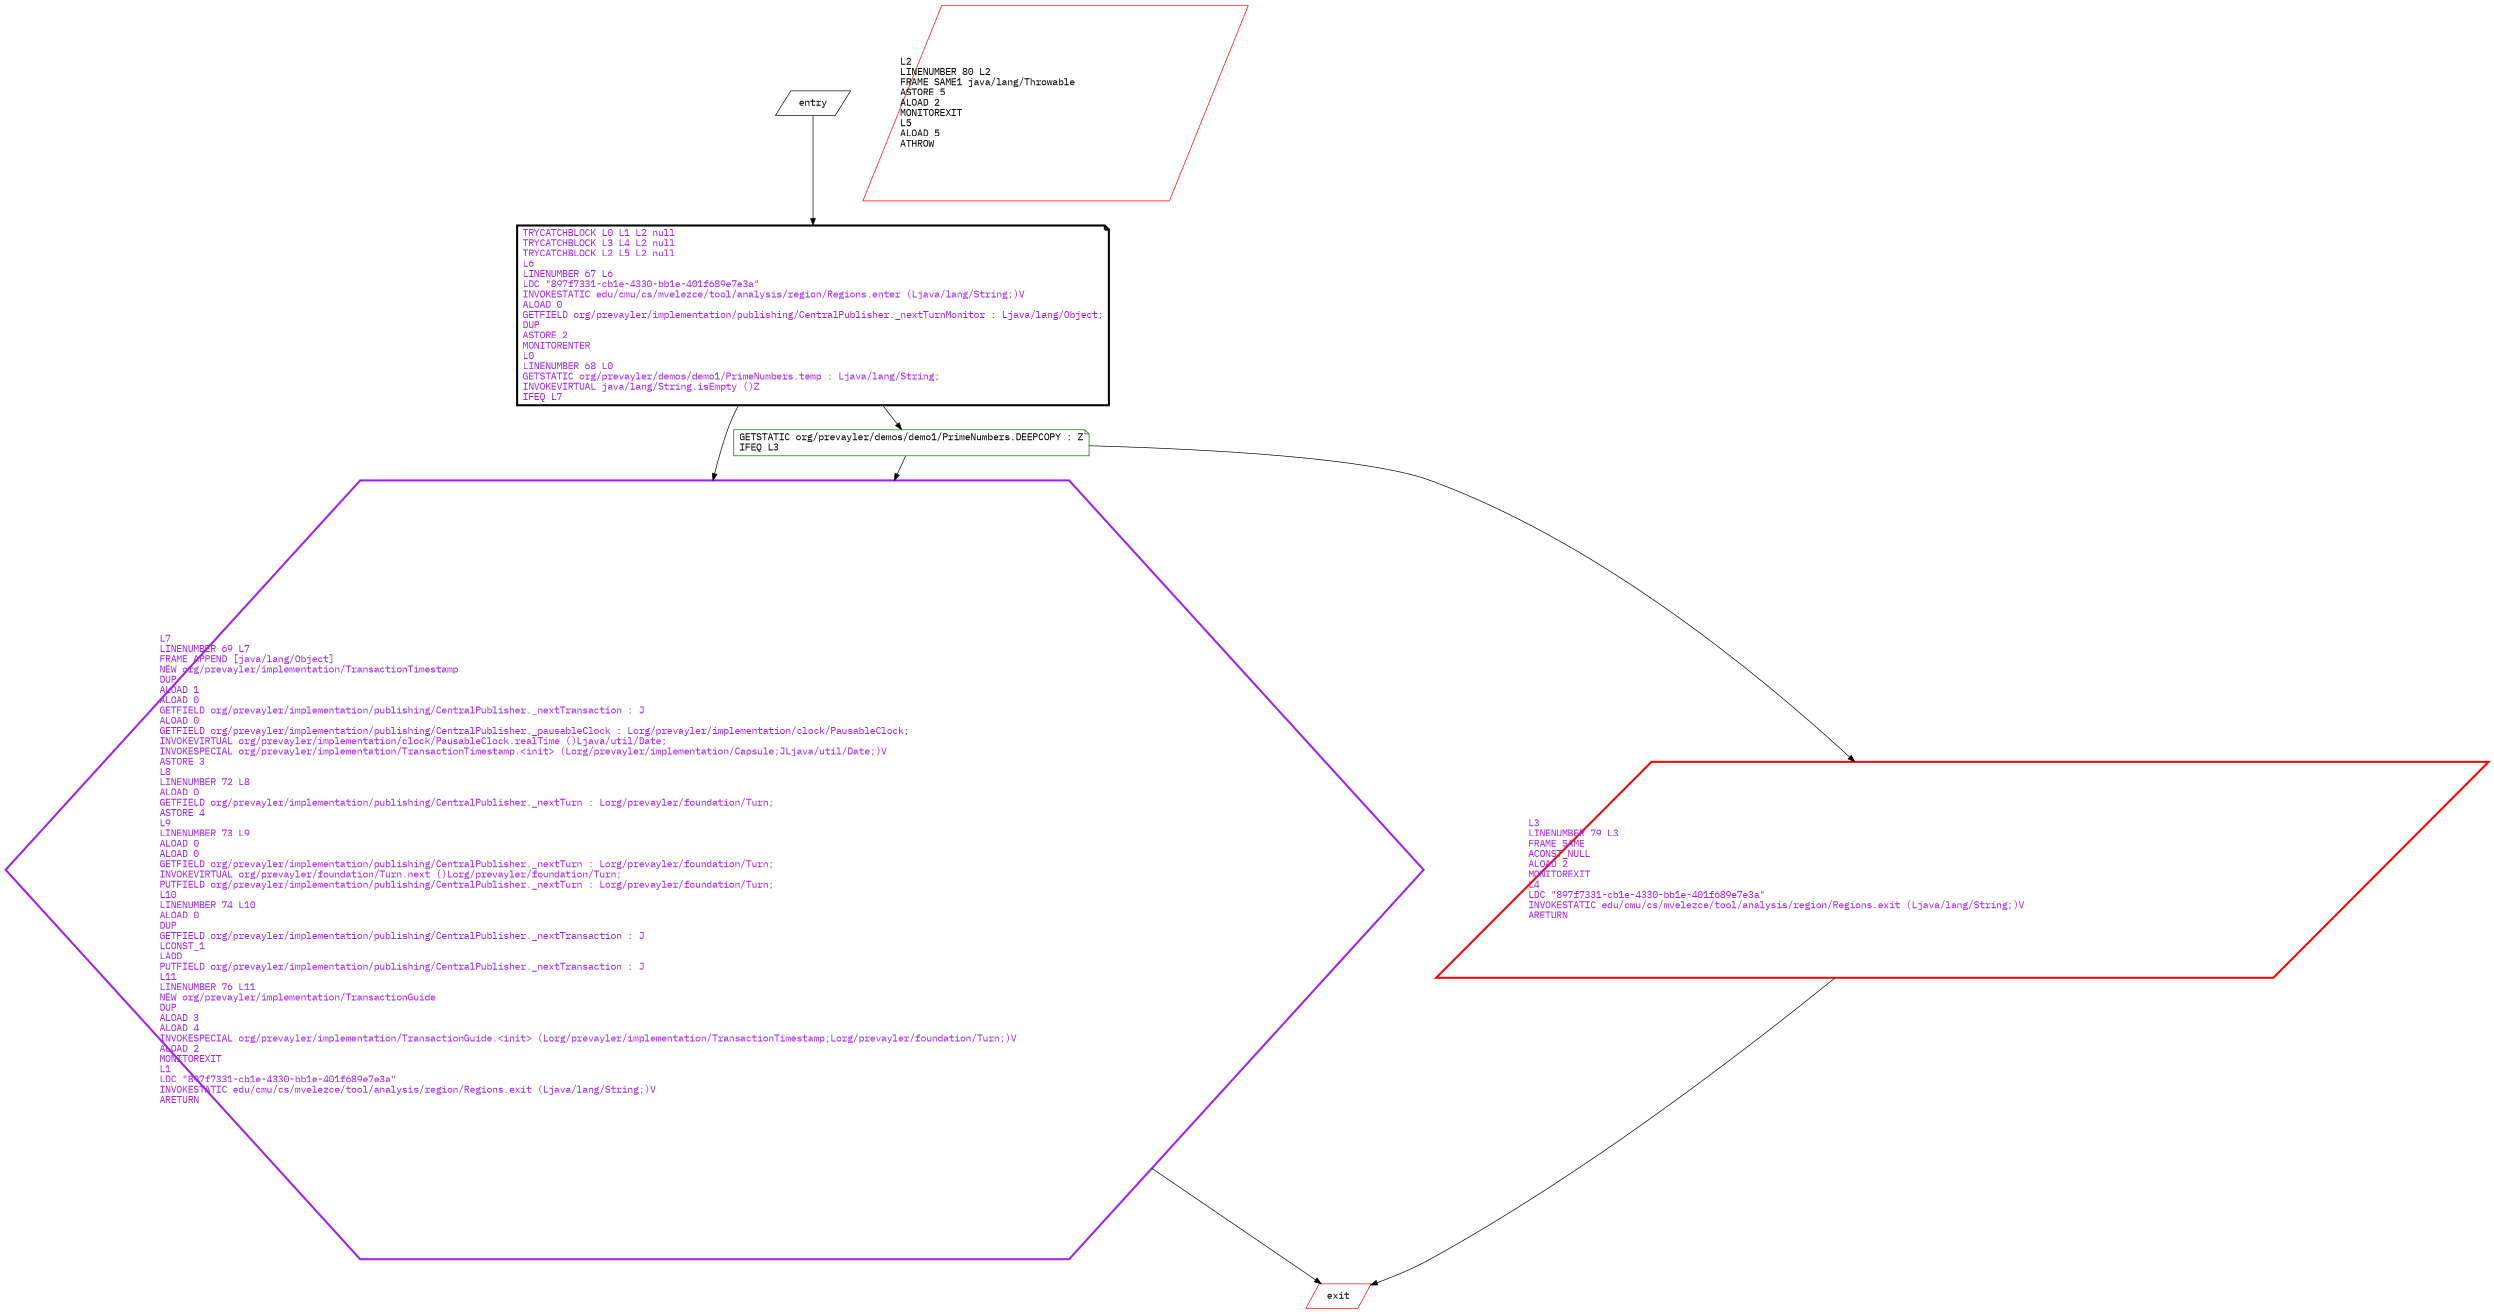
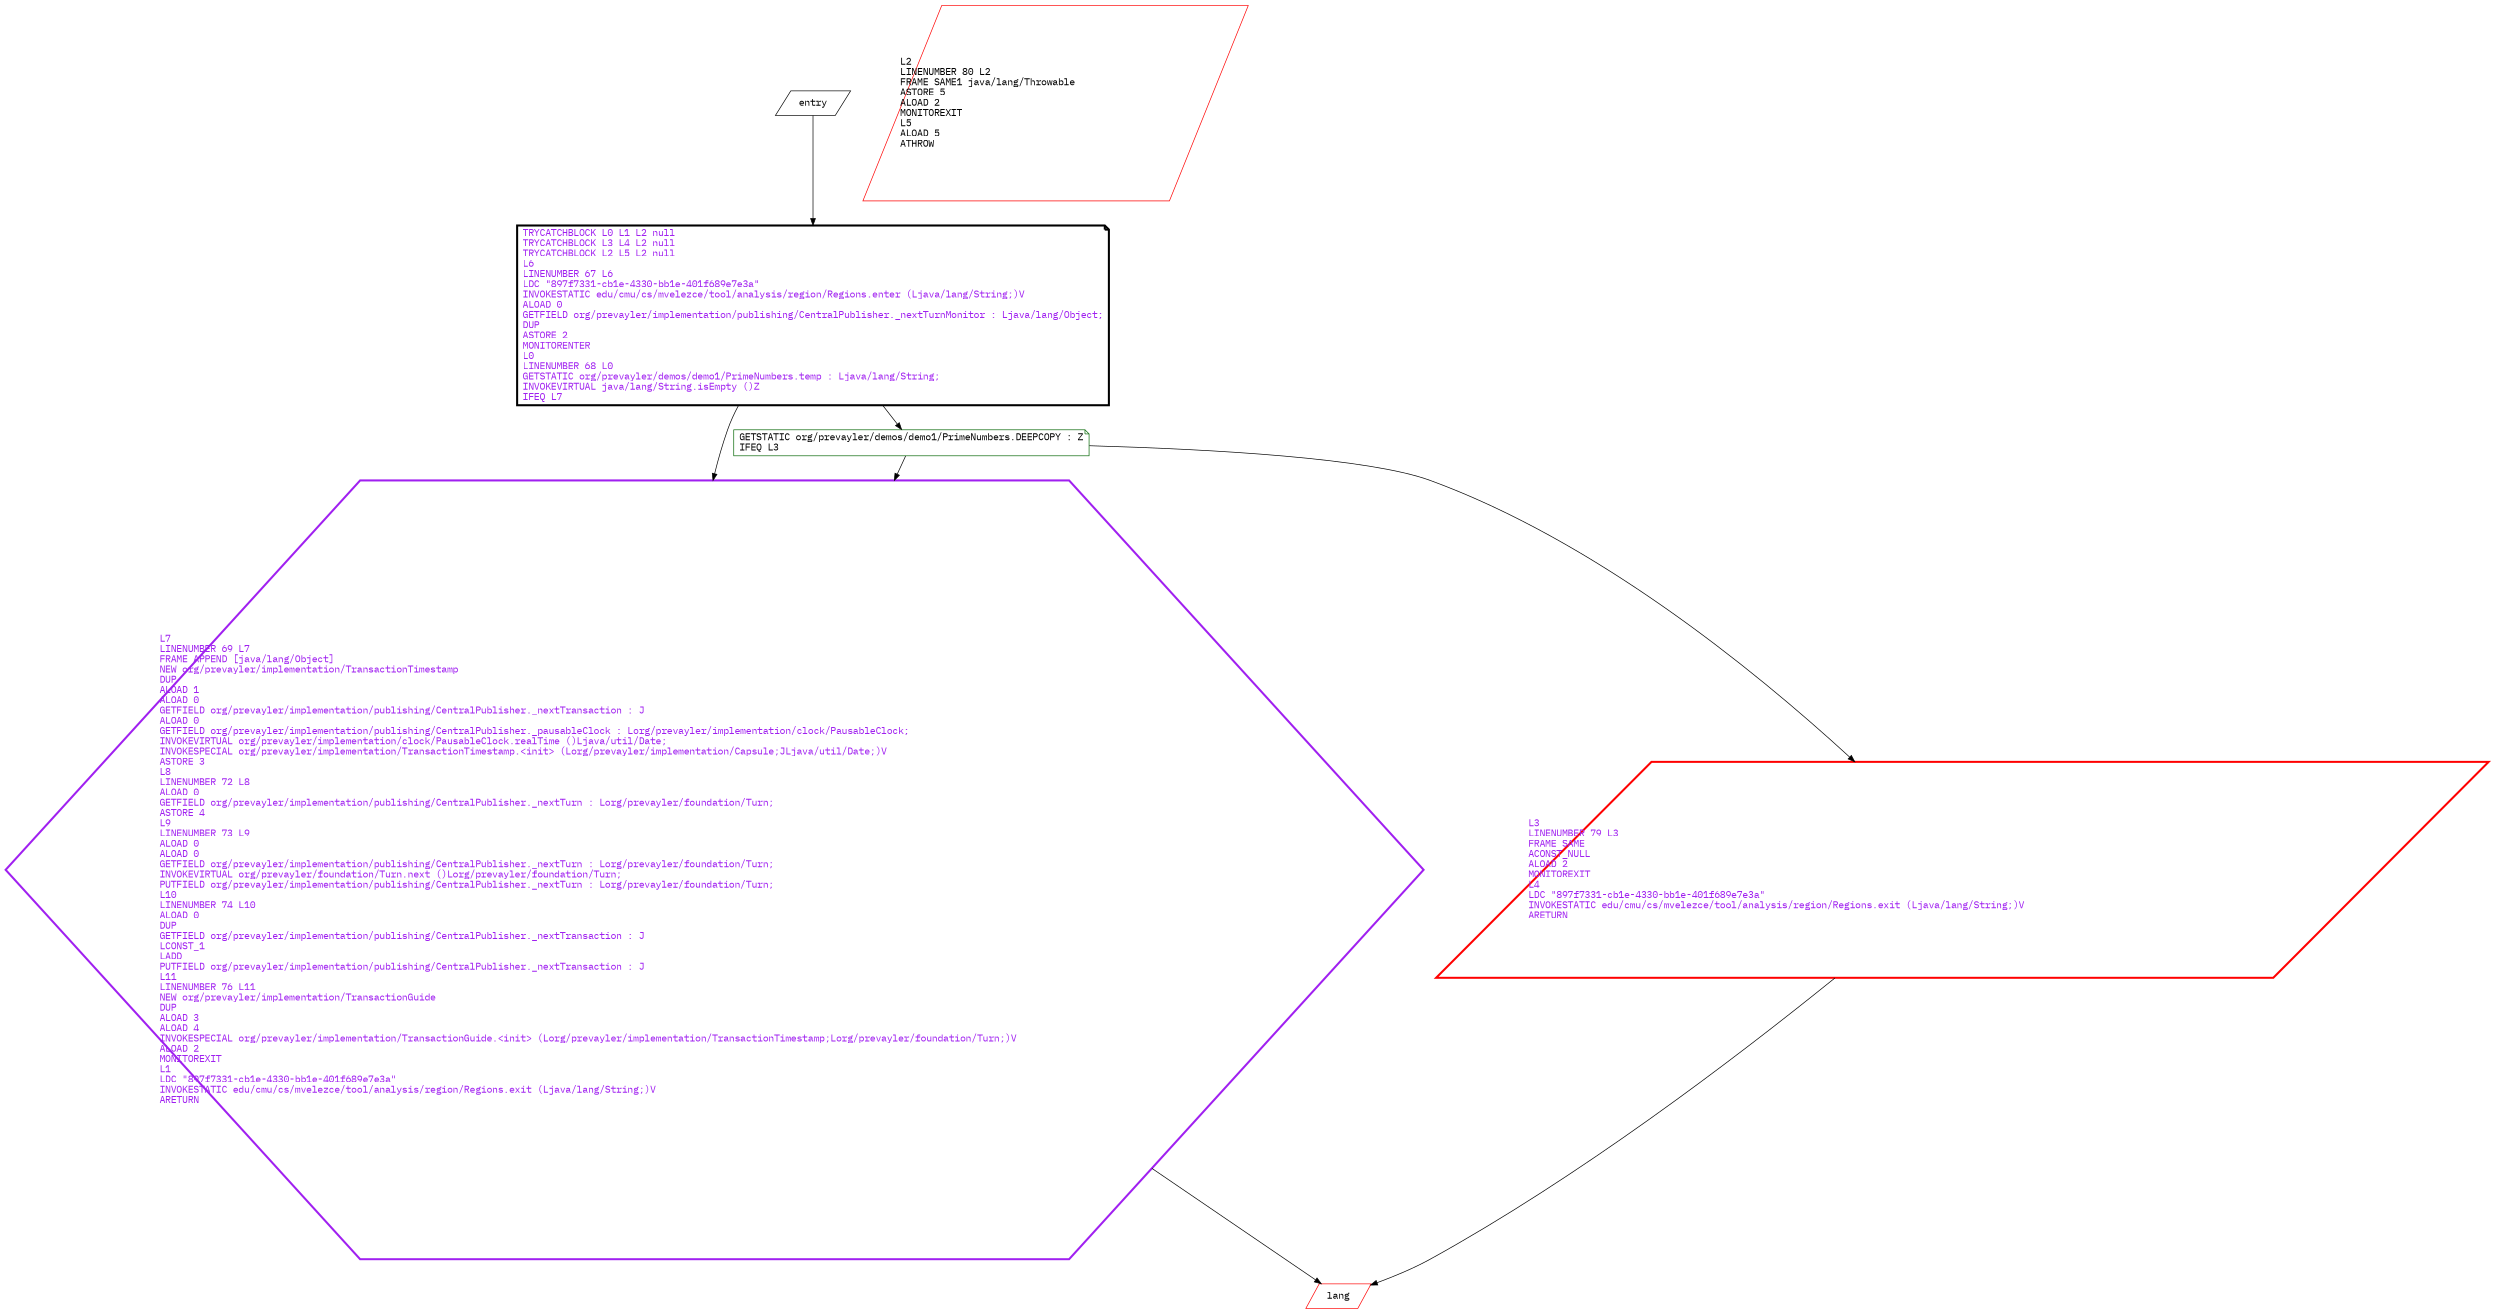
(1339, 1296) -> (1339, 1296)
